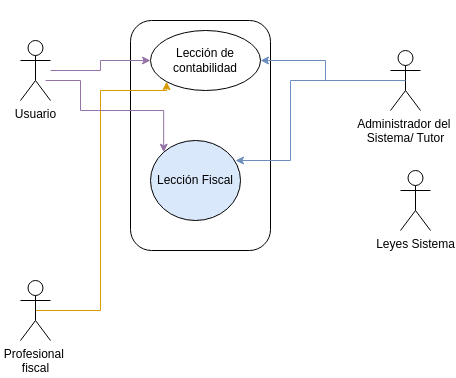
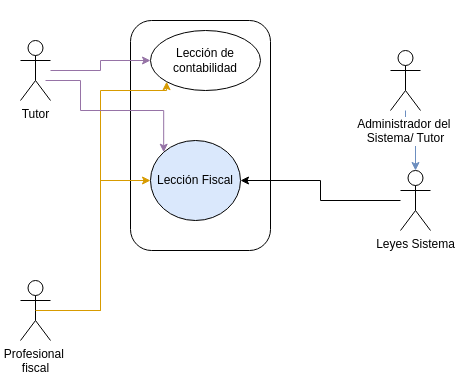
(305, 61) -> (416, 154)
(36, 115) -> (36, 115)
(291, 129) -> none
none -> (123, 181)
none -> (321, 195)
